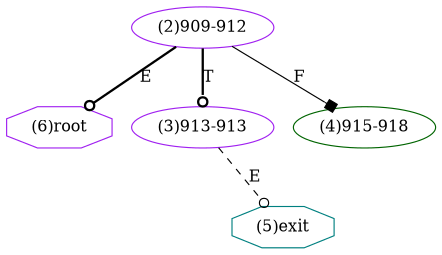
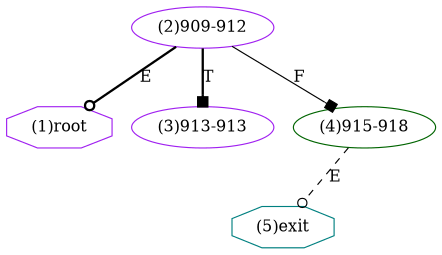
(203, 72) -> (203, 72)
(59, 127) -> (59, 127)
(240, 174) -> (327, 174)
